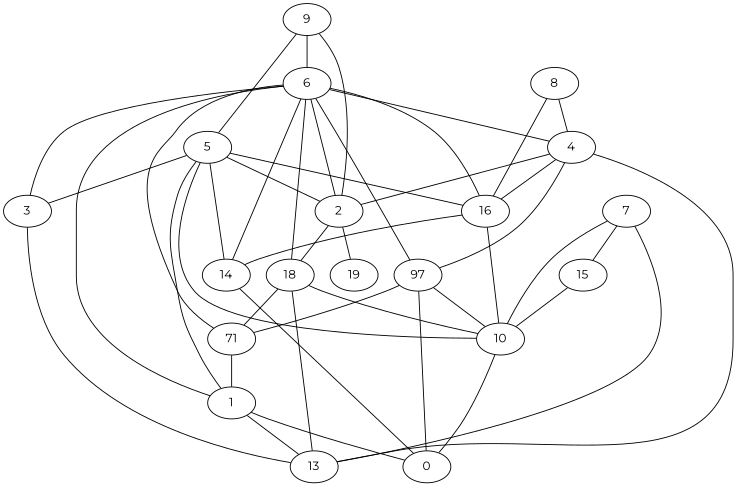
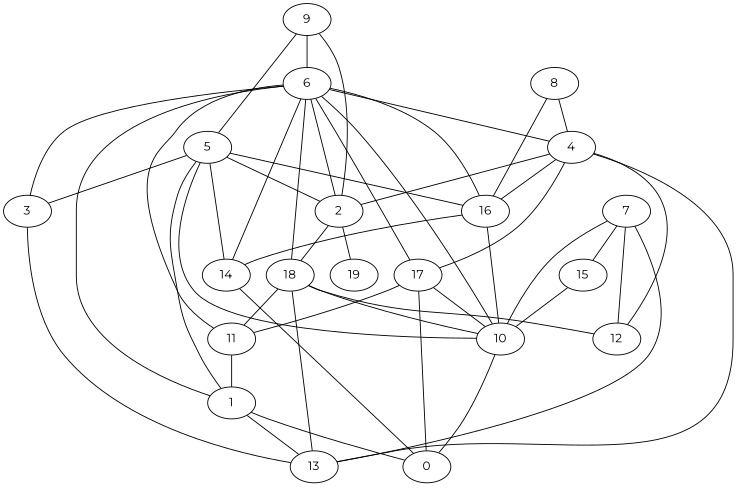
none -> (415, 204)
(418, 275) -> (418, 275)
(232, 339) -> (232, 339)
none -> (617, 339)
